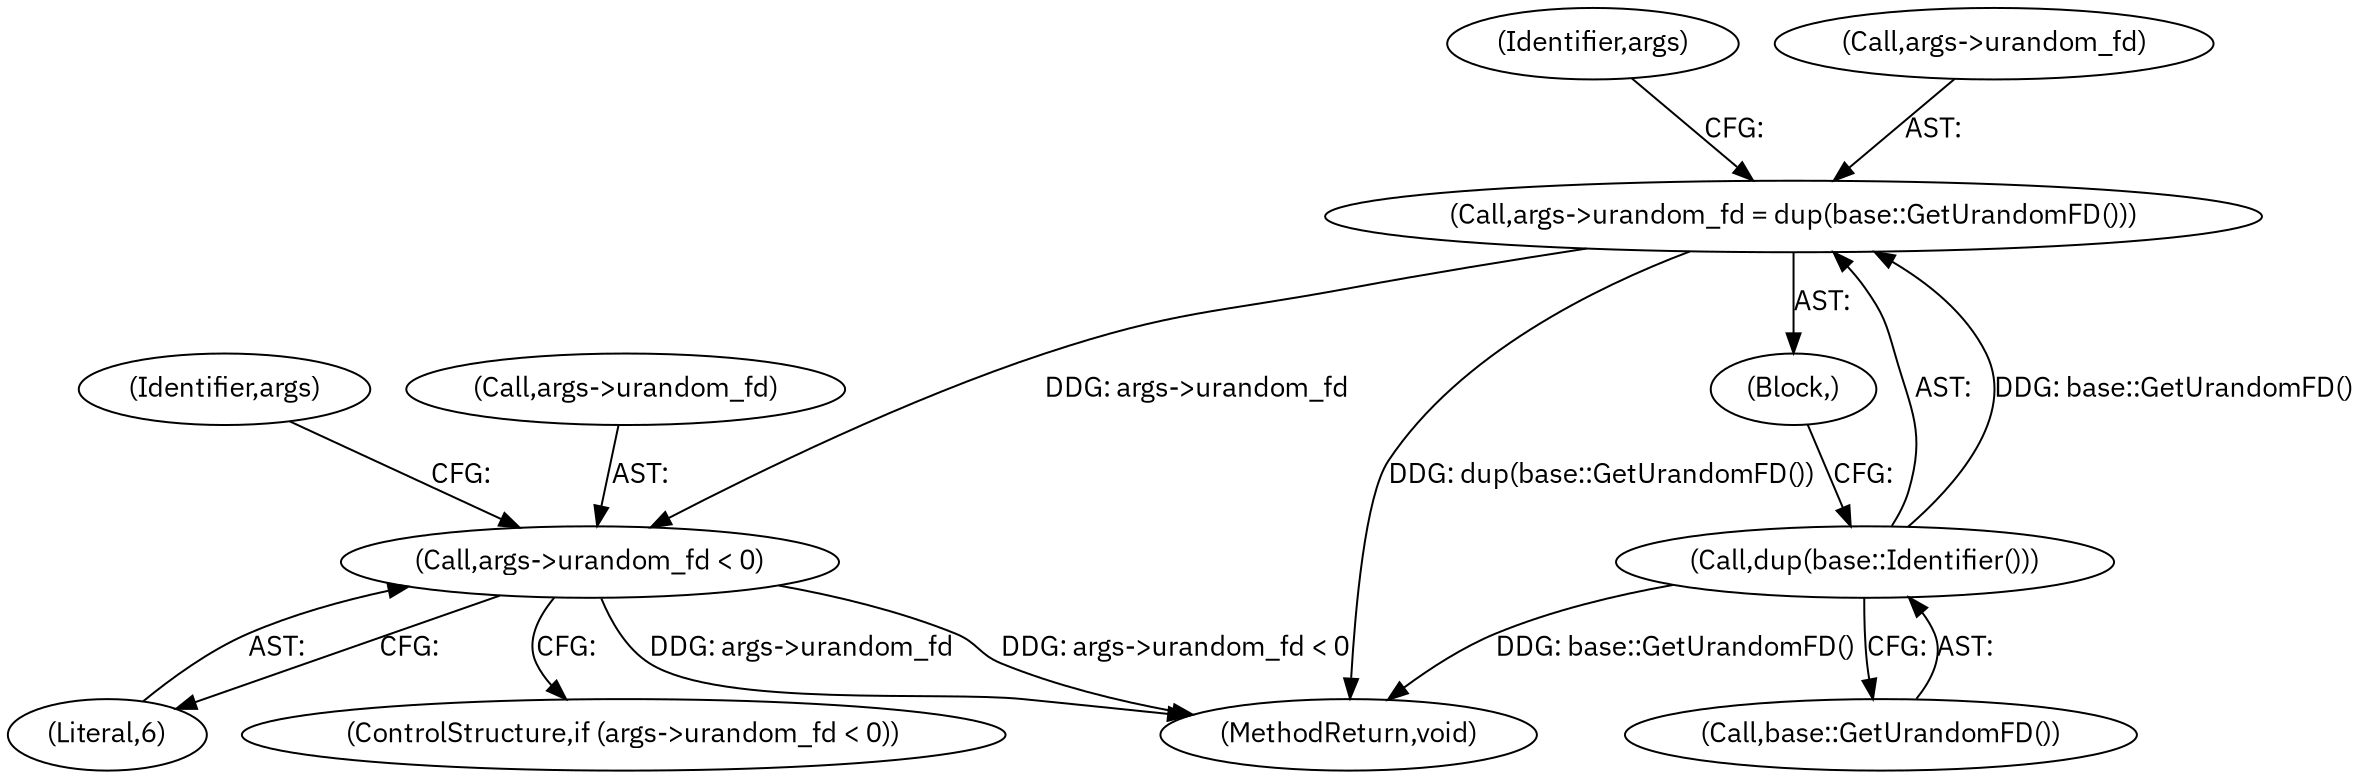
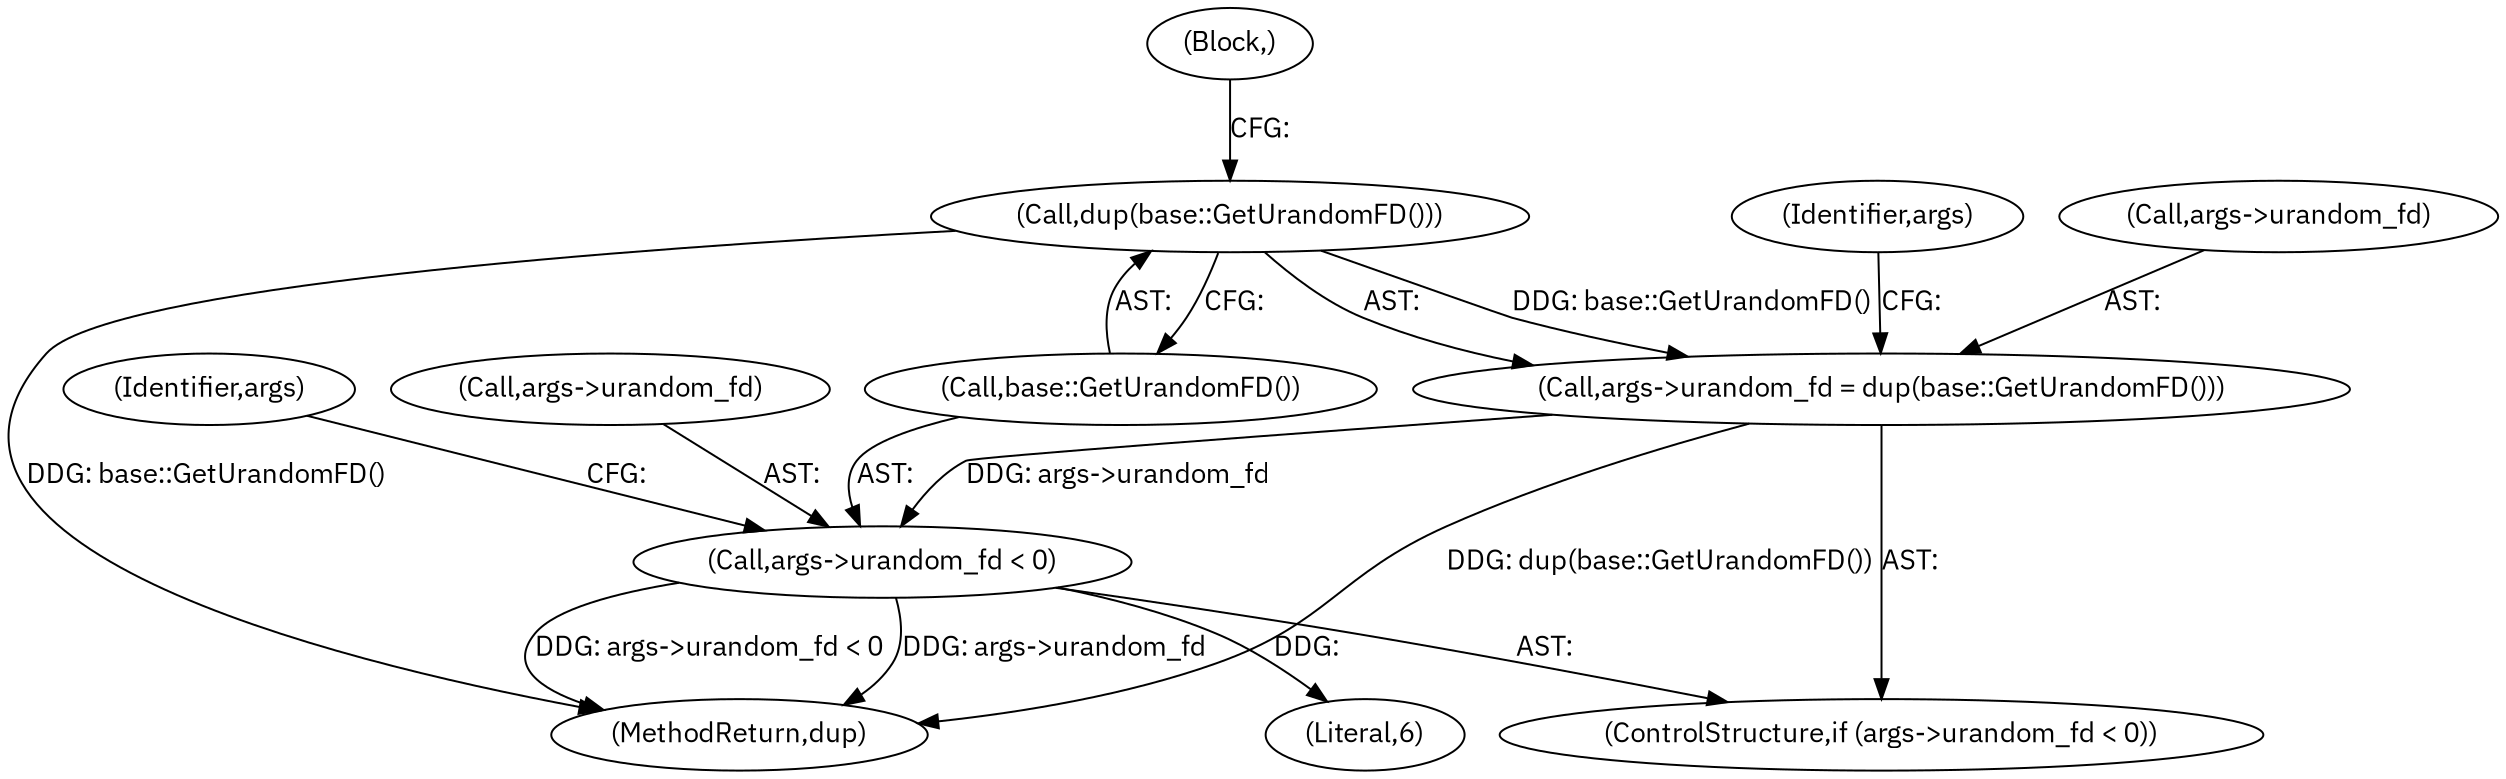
(1794, 293) -> (1882, 552)
(1865, 562) -> (1230, 216)
(258, 630) -> (882, 442)
(413, 648) -> (1311, 648)
(570, 648) -> (1548, 648)
(1349, 735) -> (740, 735)
